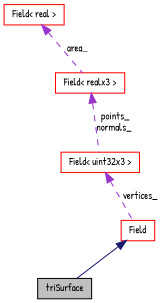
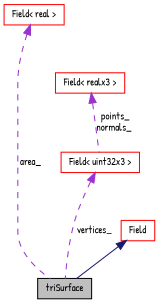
(66, 53) -> (18, 162)
(122, 201) -> (73, 229)
